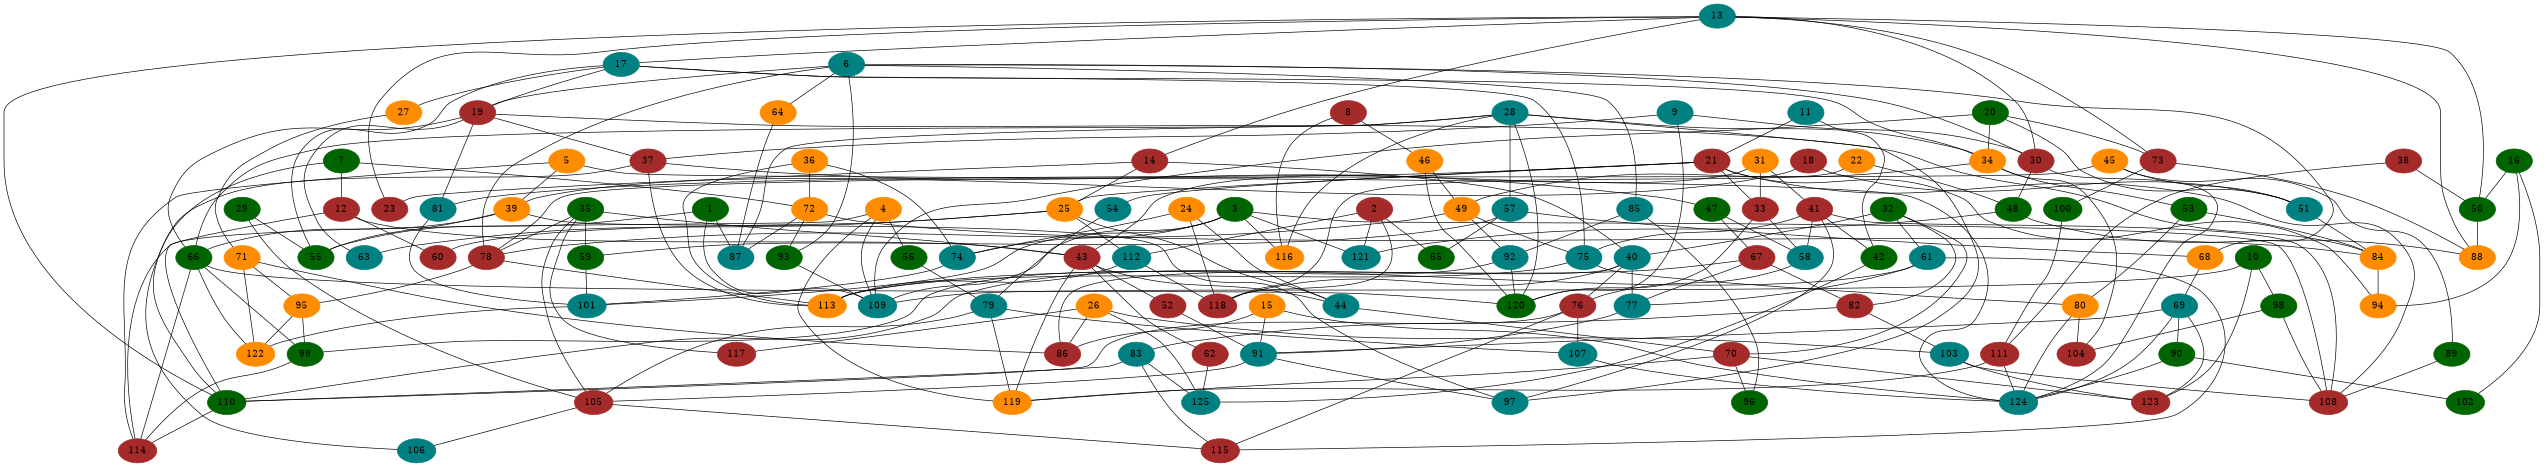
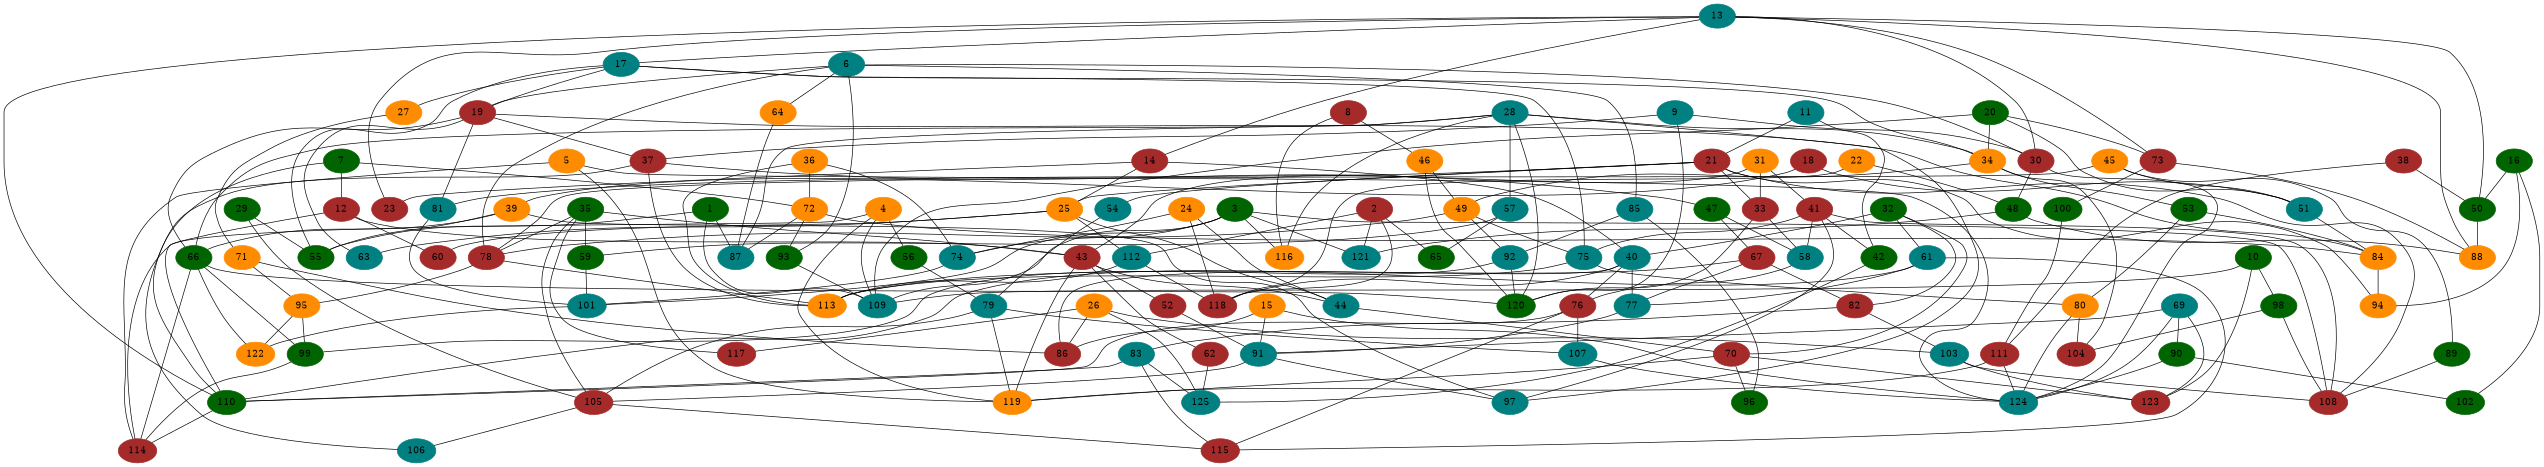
(542, 183) -> (731, 375)
(2205, 258) -> none
(250, 311) -> none
